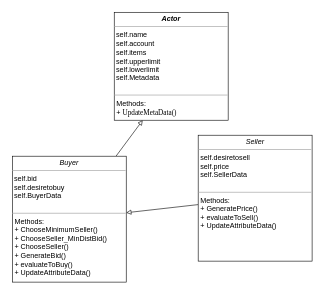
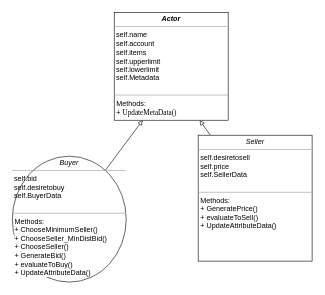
(165, 208) -> (207, 130)
(69, 219) -> (69, 219)
